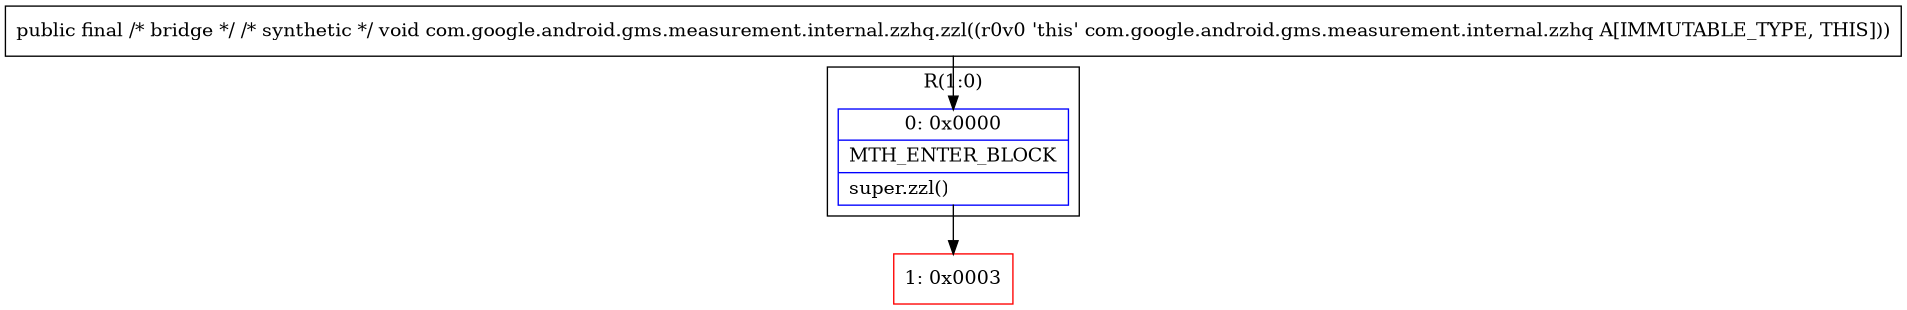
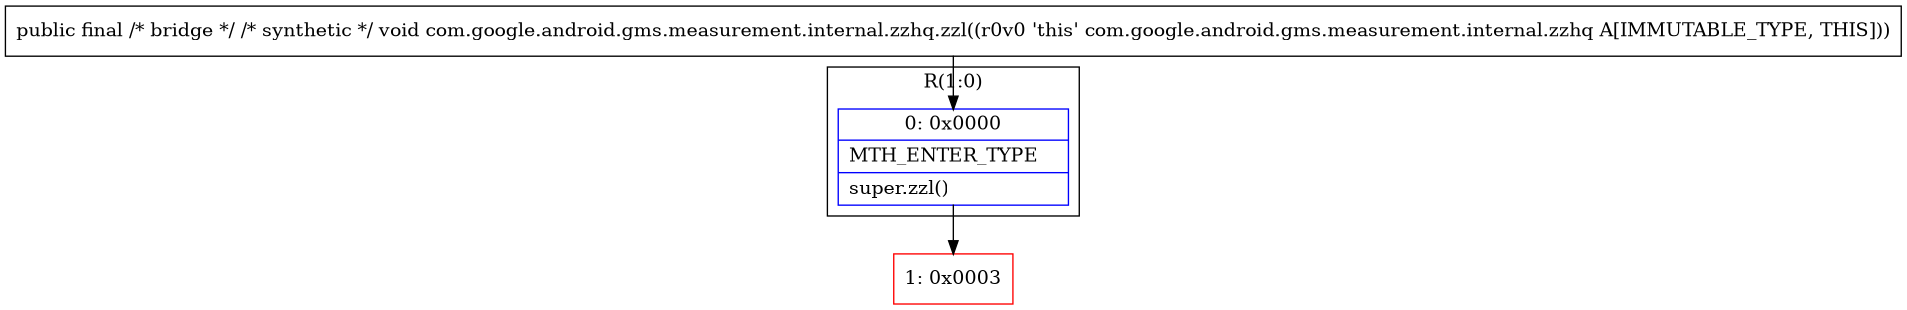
(953, 156) -> (944, 156)
